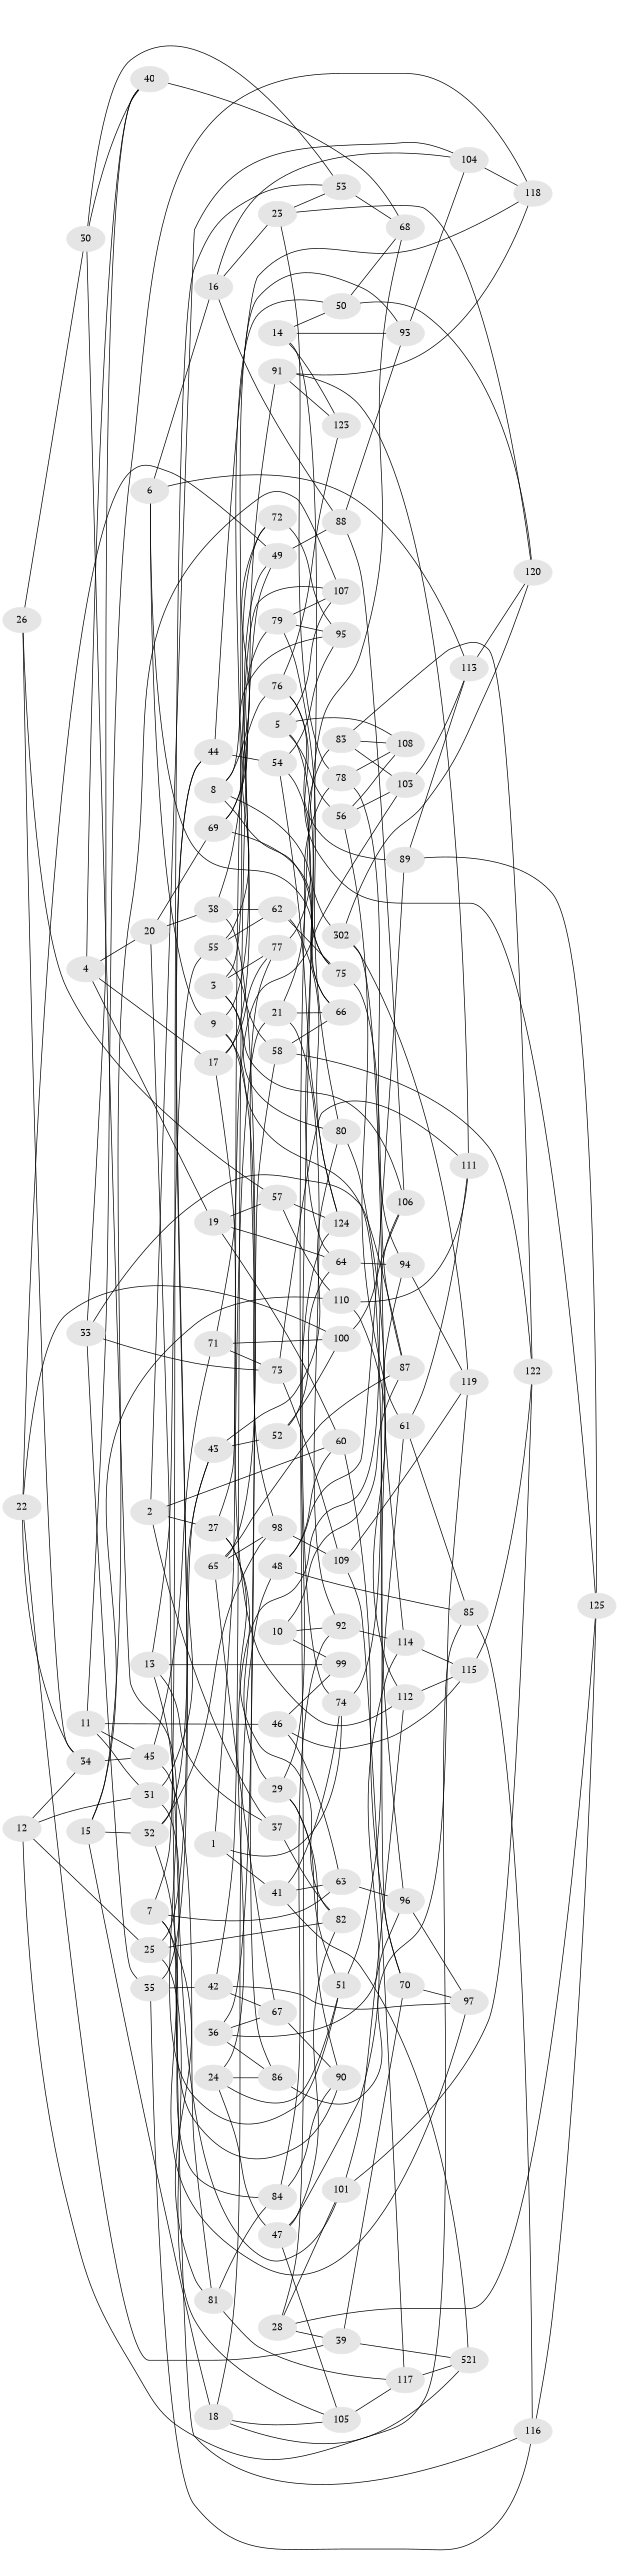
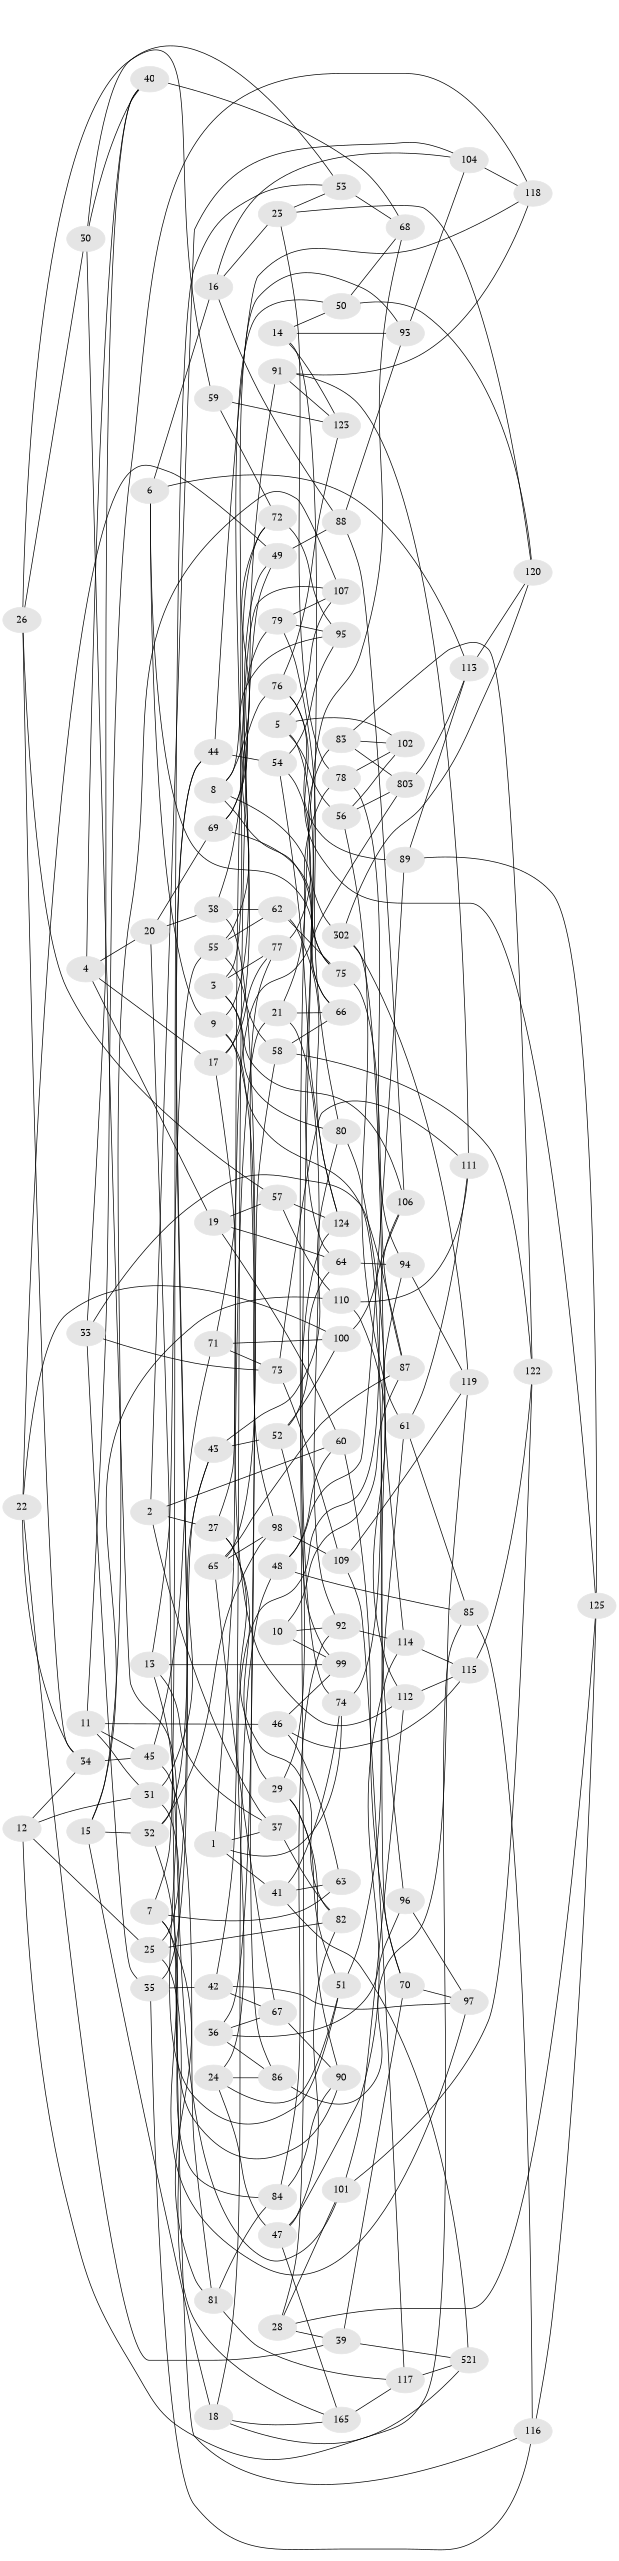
none -> (214, 399)
(405, 744) -> (405, 744)
(405, 785) -> (405, 785)
none -> (296, 1506)
none -> (246, 1836)
(366, 1889) -> none
(341, 2420) -> (341, 2420)
